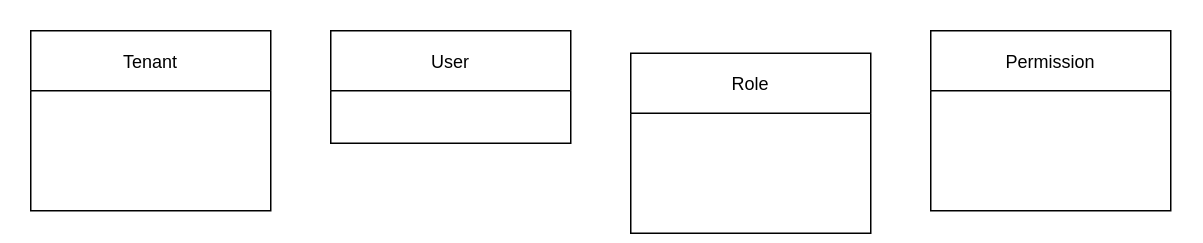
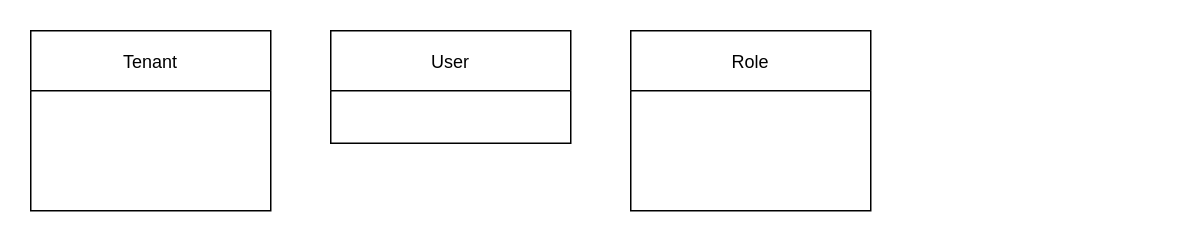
(1051, 121) -> none
(751, 143) -> (751, 121)
